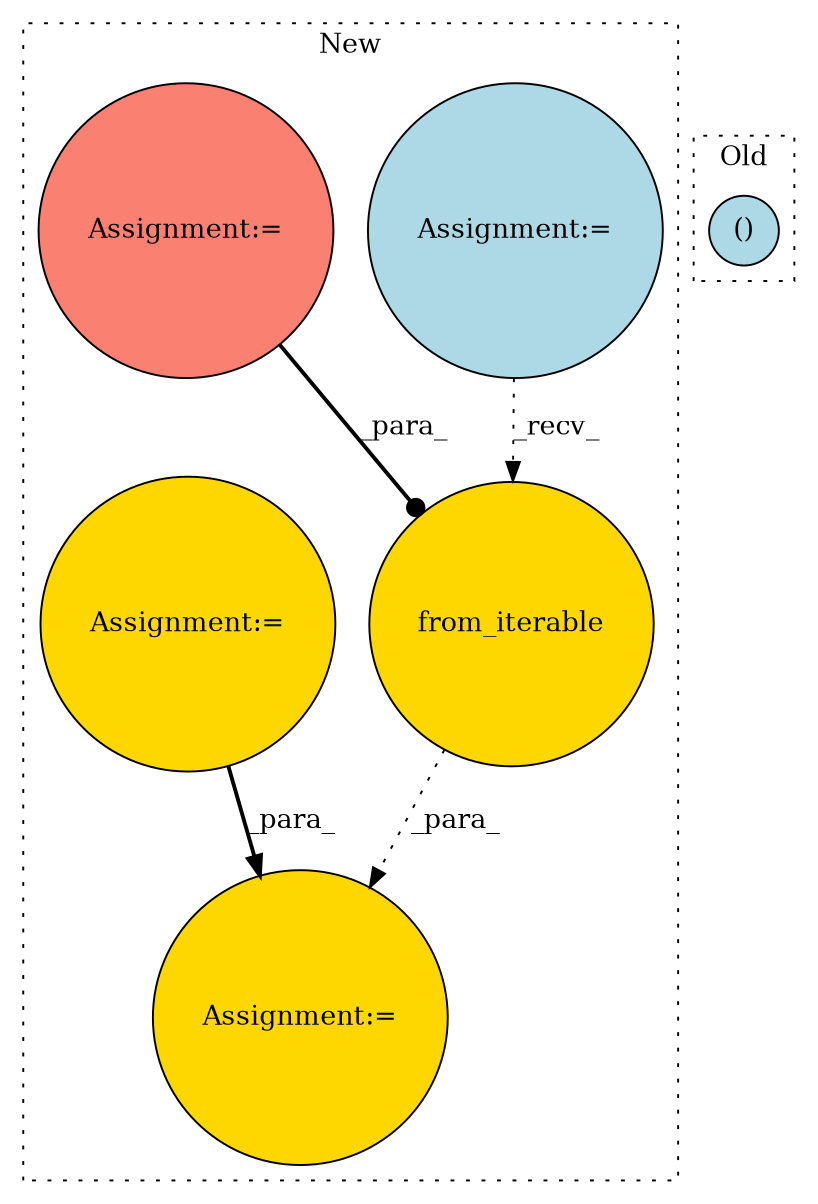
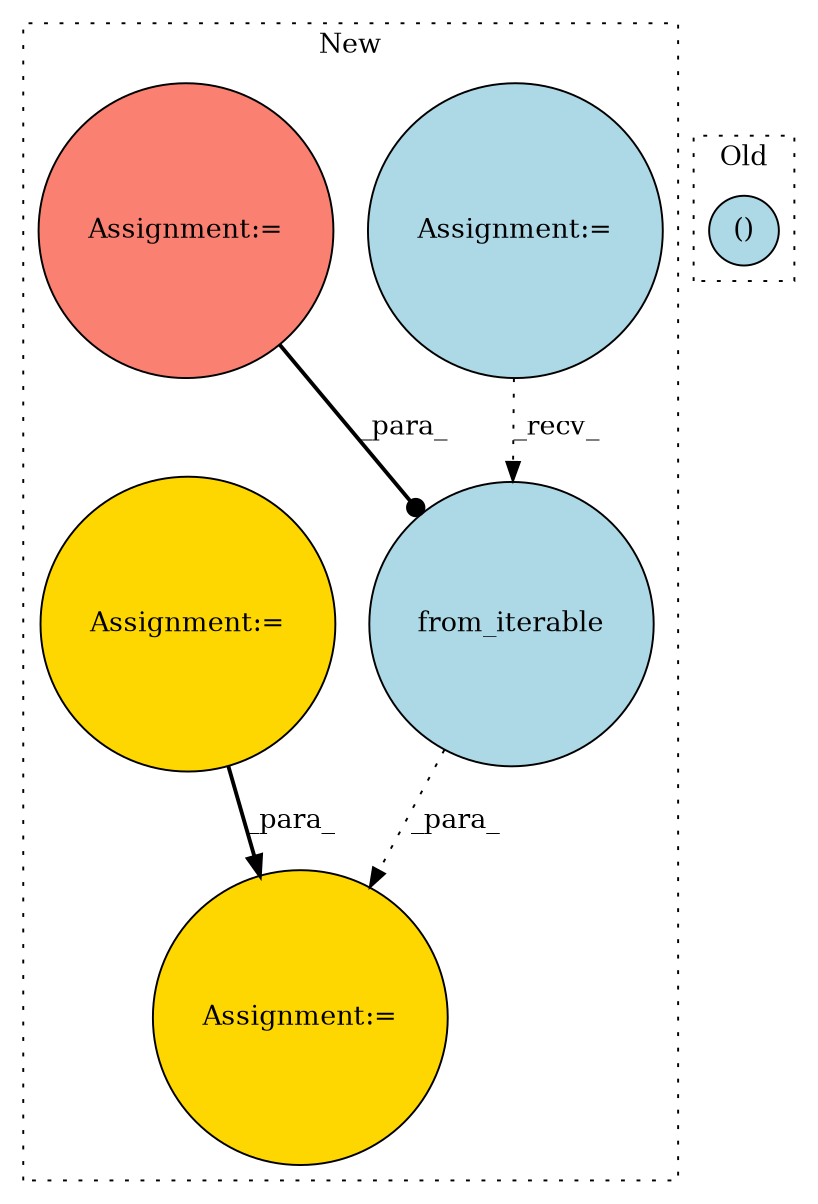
(512, 624) -> (512, 624)
